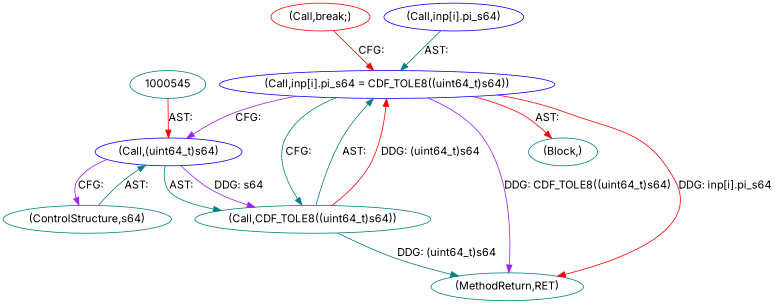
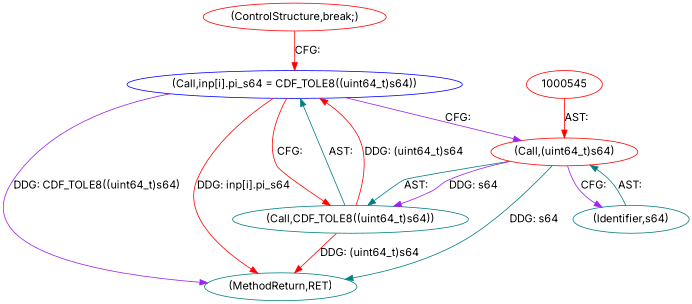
(320, 17) -> (295, 17)
(454, 17) -> none
(168, 84) -> (564, 84)
(286, 137) -> (275, 160)
(169, 152) -> (564, 152)
(563, 152) -> none
(87, 219) -> (631, 219)
none -> (463, 241)
(393, 257) -> (318, 250)
